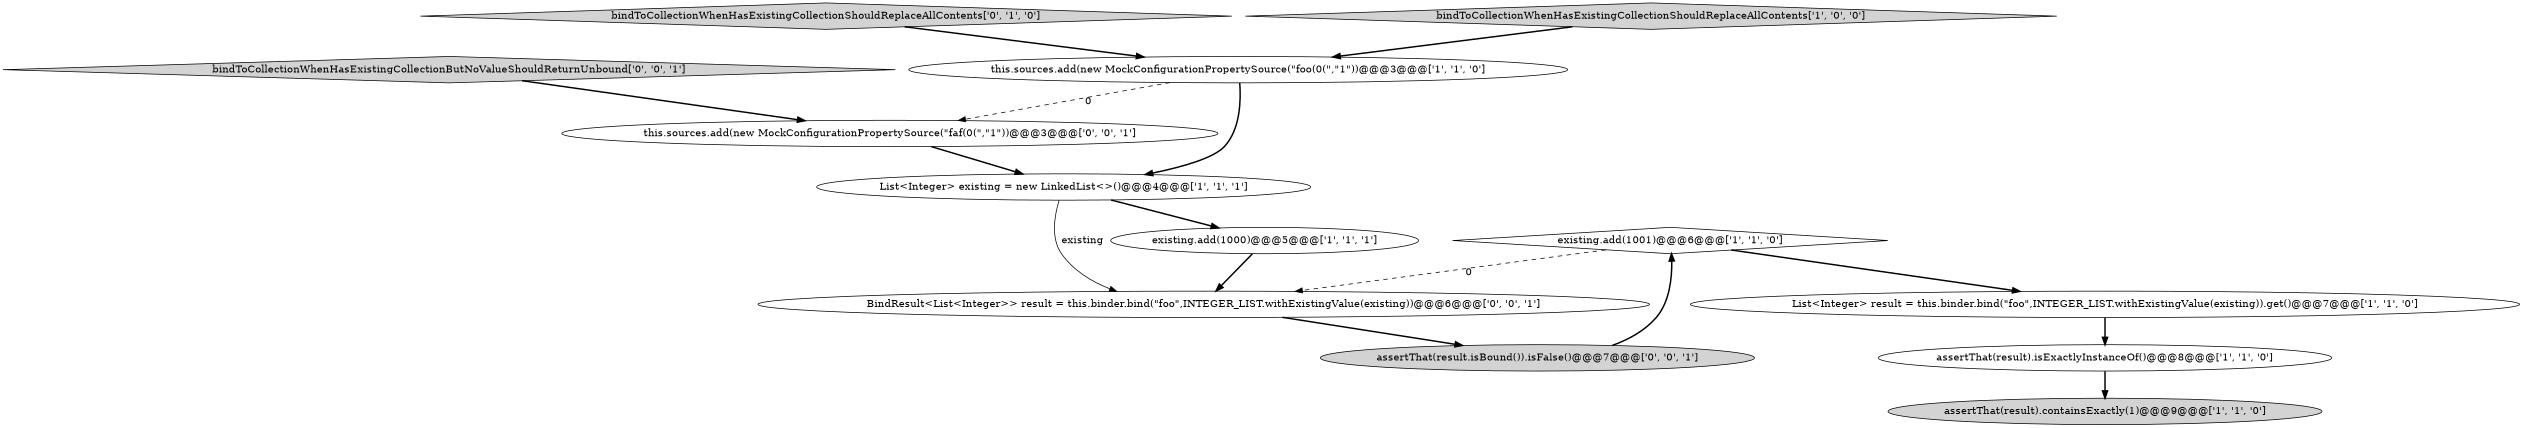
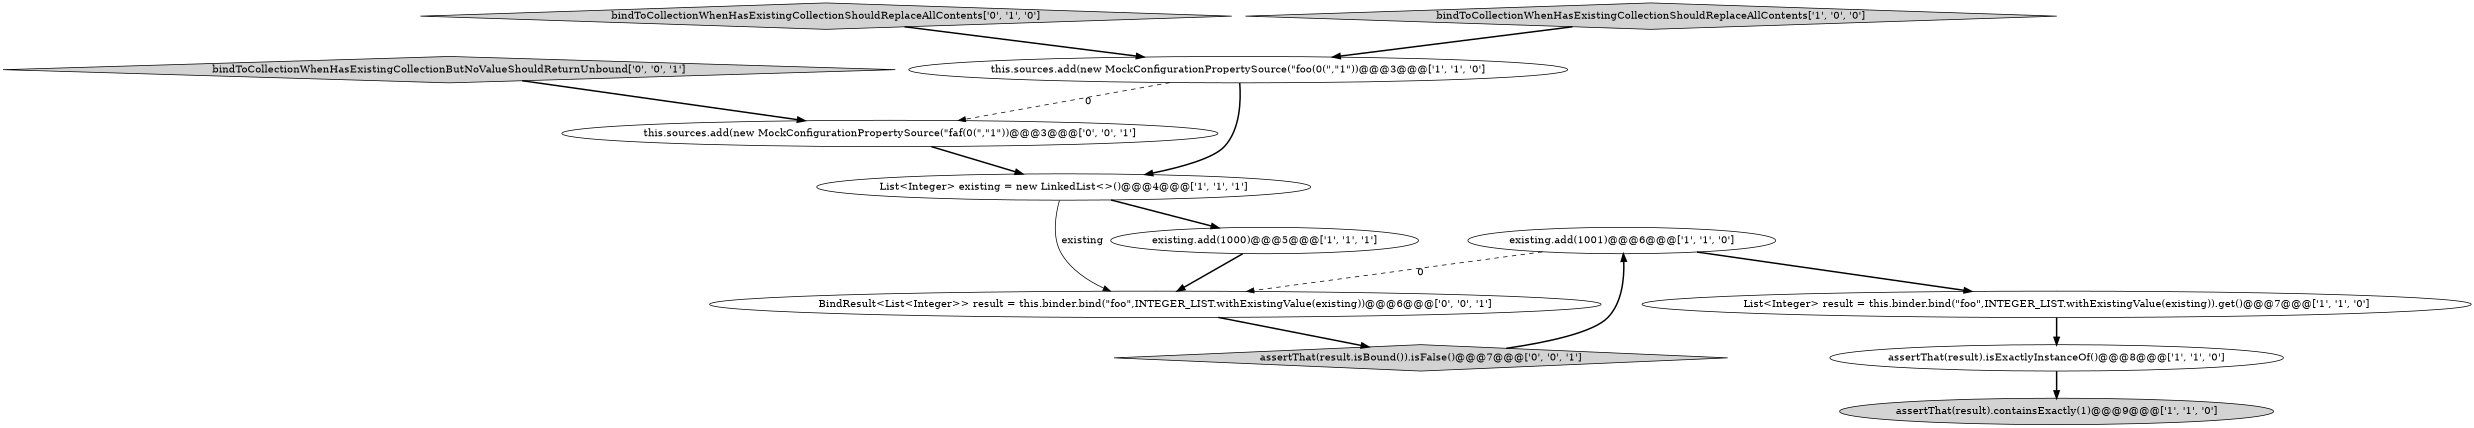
(1670, 241) -> (1622, 241)
(1537, 358) -> (1421, 358)
